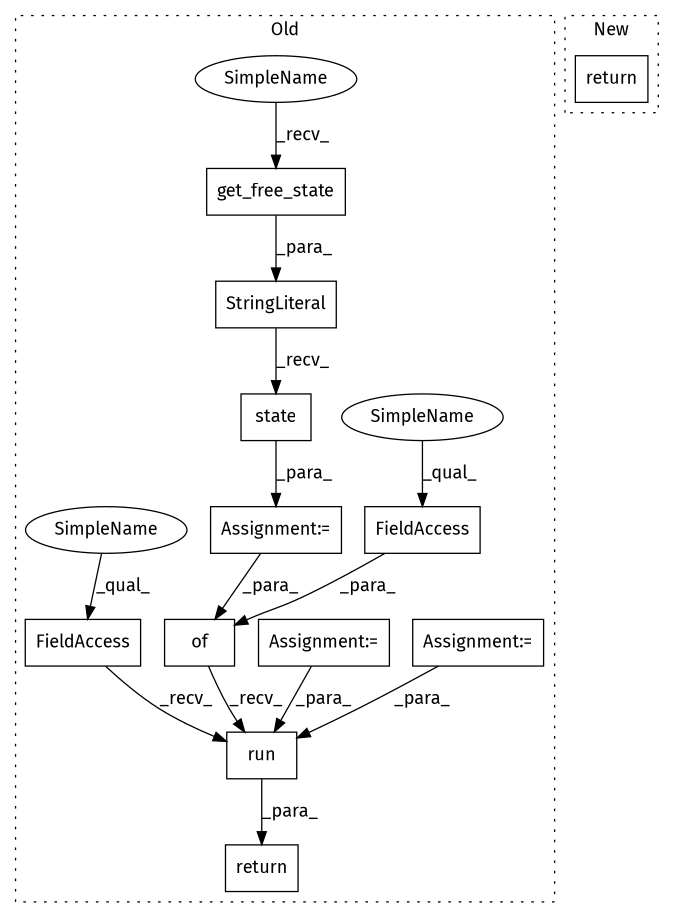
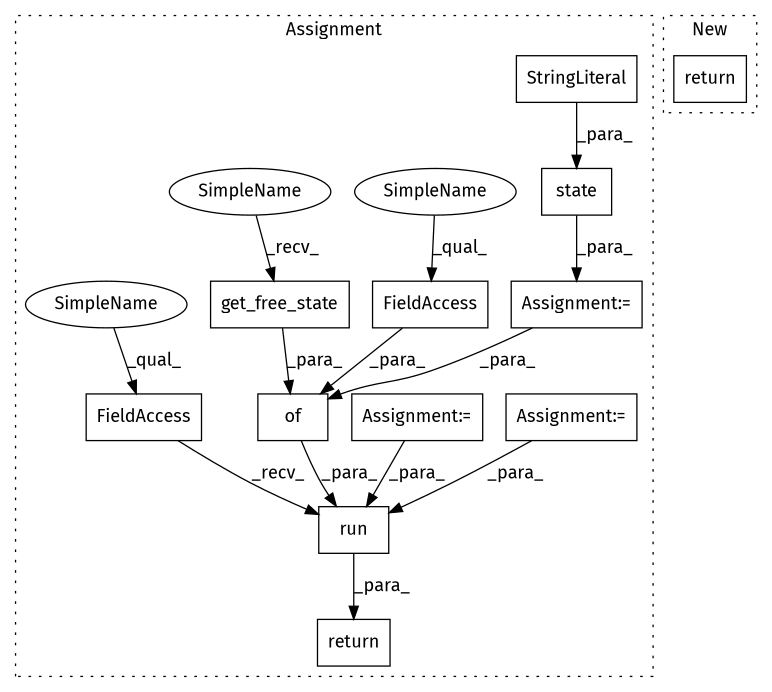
(285, 30) -> (334, 30)
(276, 242) -> (286, 354)
(303, 361) -> (605, 135)
(257, 699) -> (350, 474)
